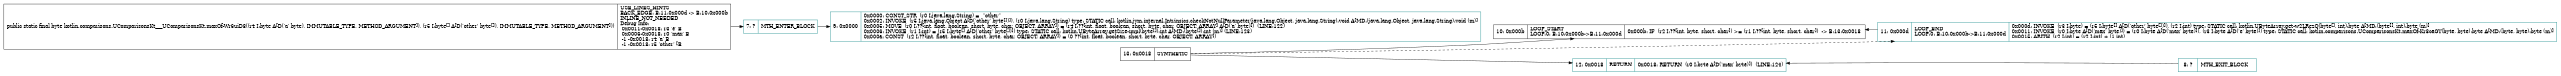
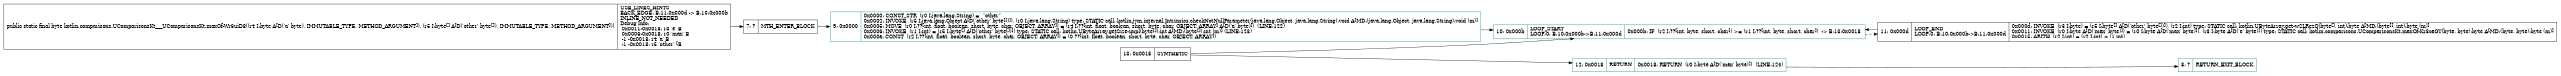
(780, 27) -> (780, 27)
none -> (1485, 30)
(1679, 32) -> (1679, 32)
(2217, 32) -> (2217, 32)
(1541, 48) -> (1870, 34)
(1984, 63) -> (1980, 67)
(2224, 65) -> (2225, 65)
